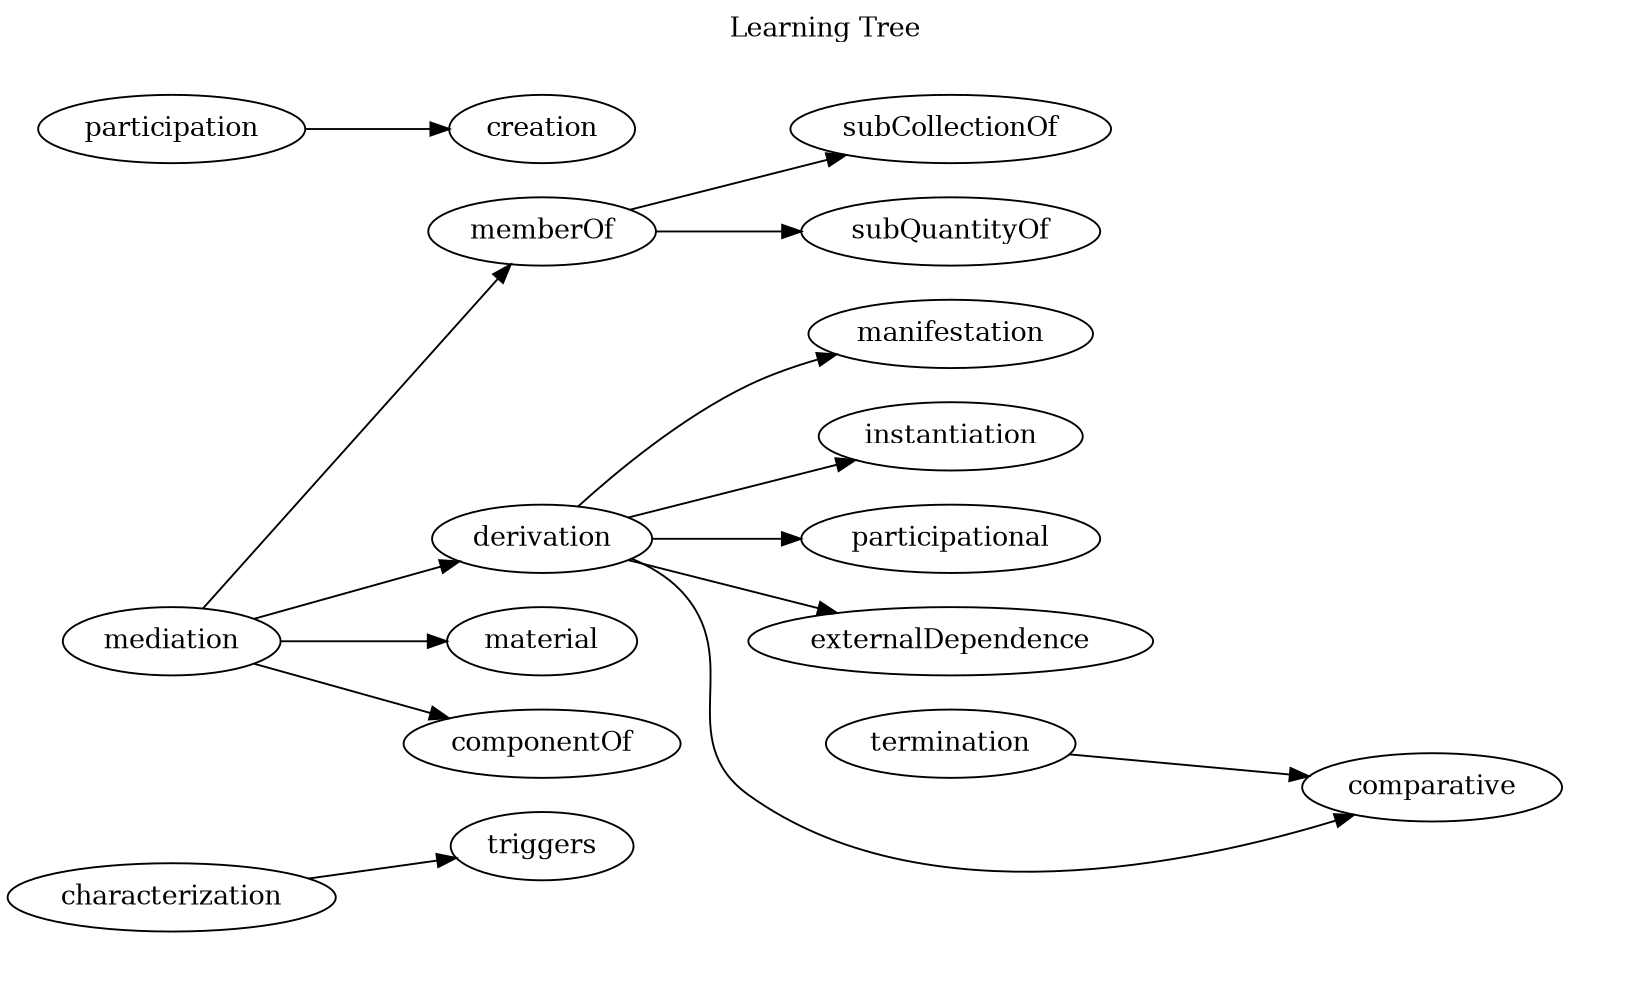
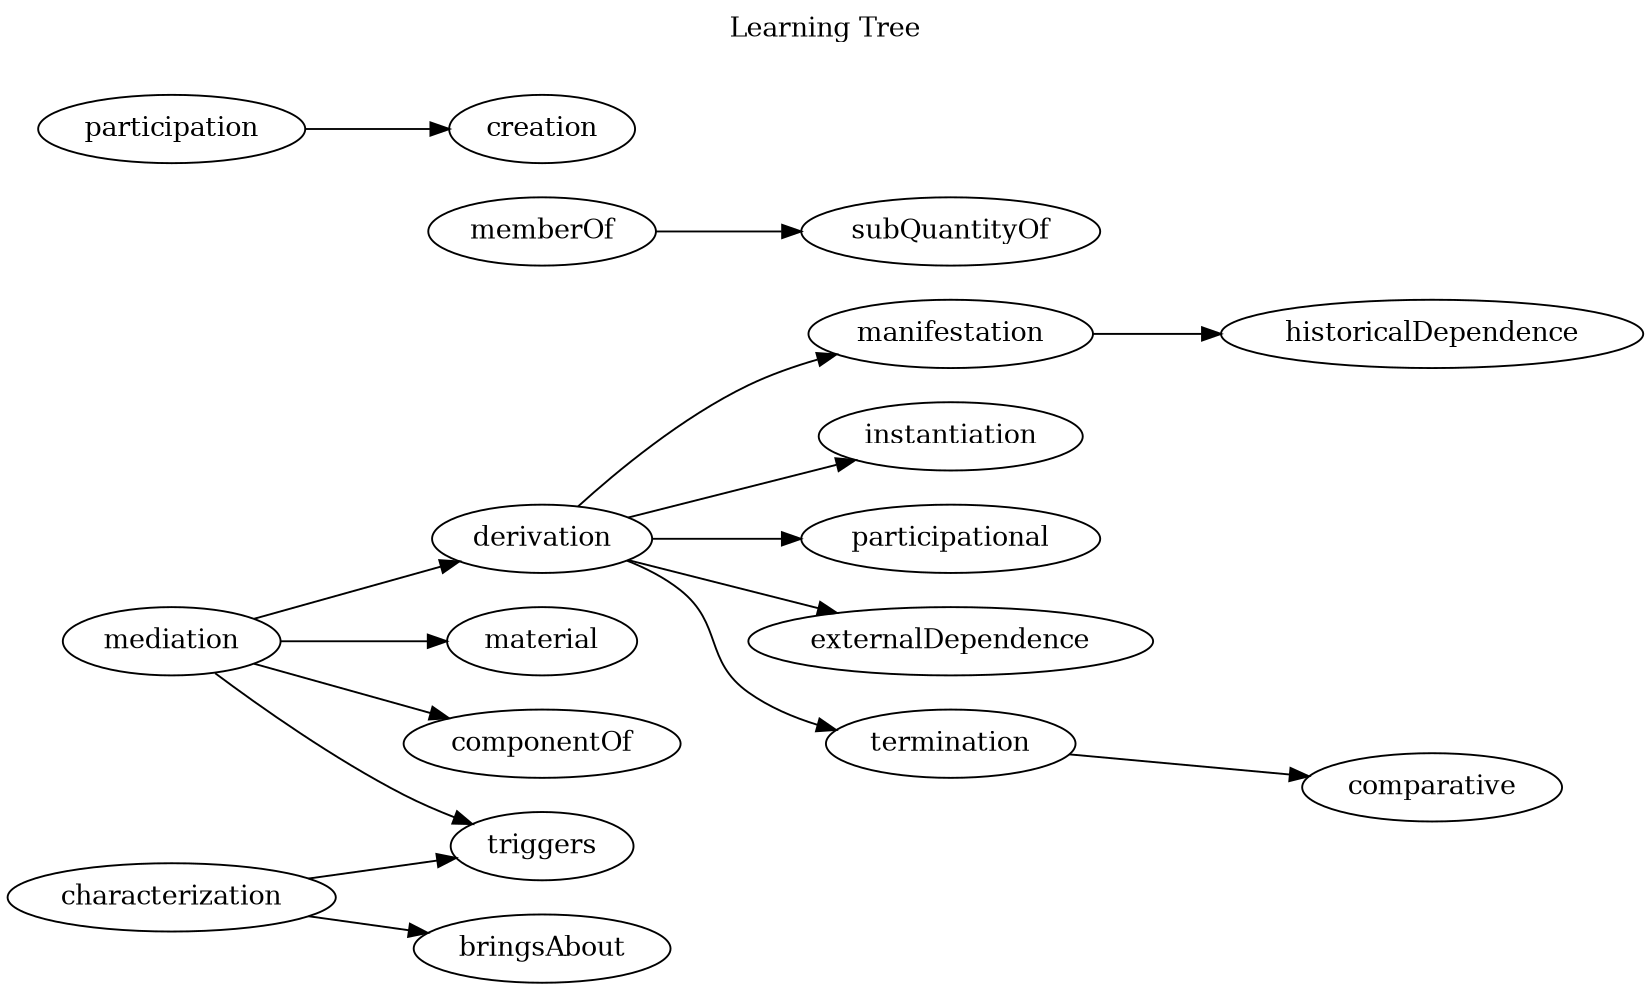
(951, 129) -> none
none -> (1432, 334)
(350, 444) -> (330, 753)
(897, 859) -> (716, 649)
none -> (542, 949)
